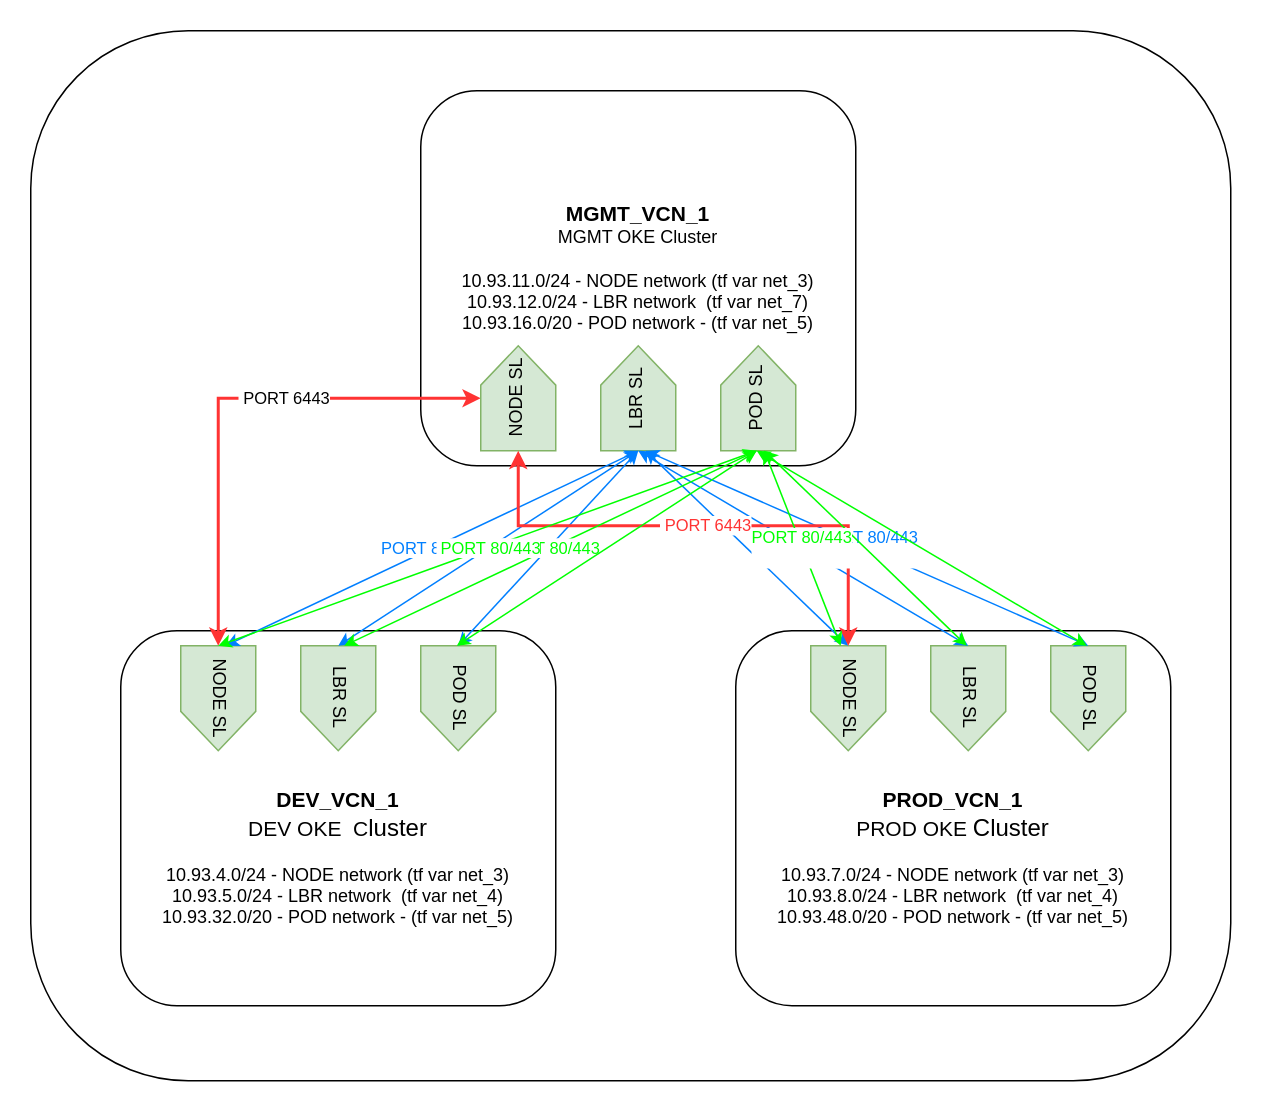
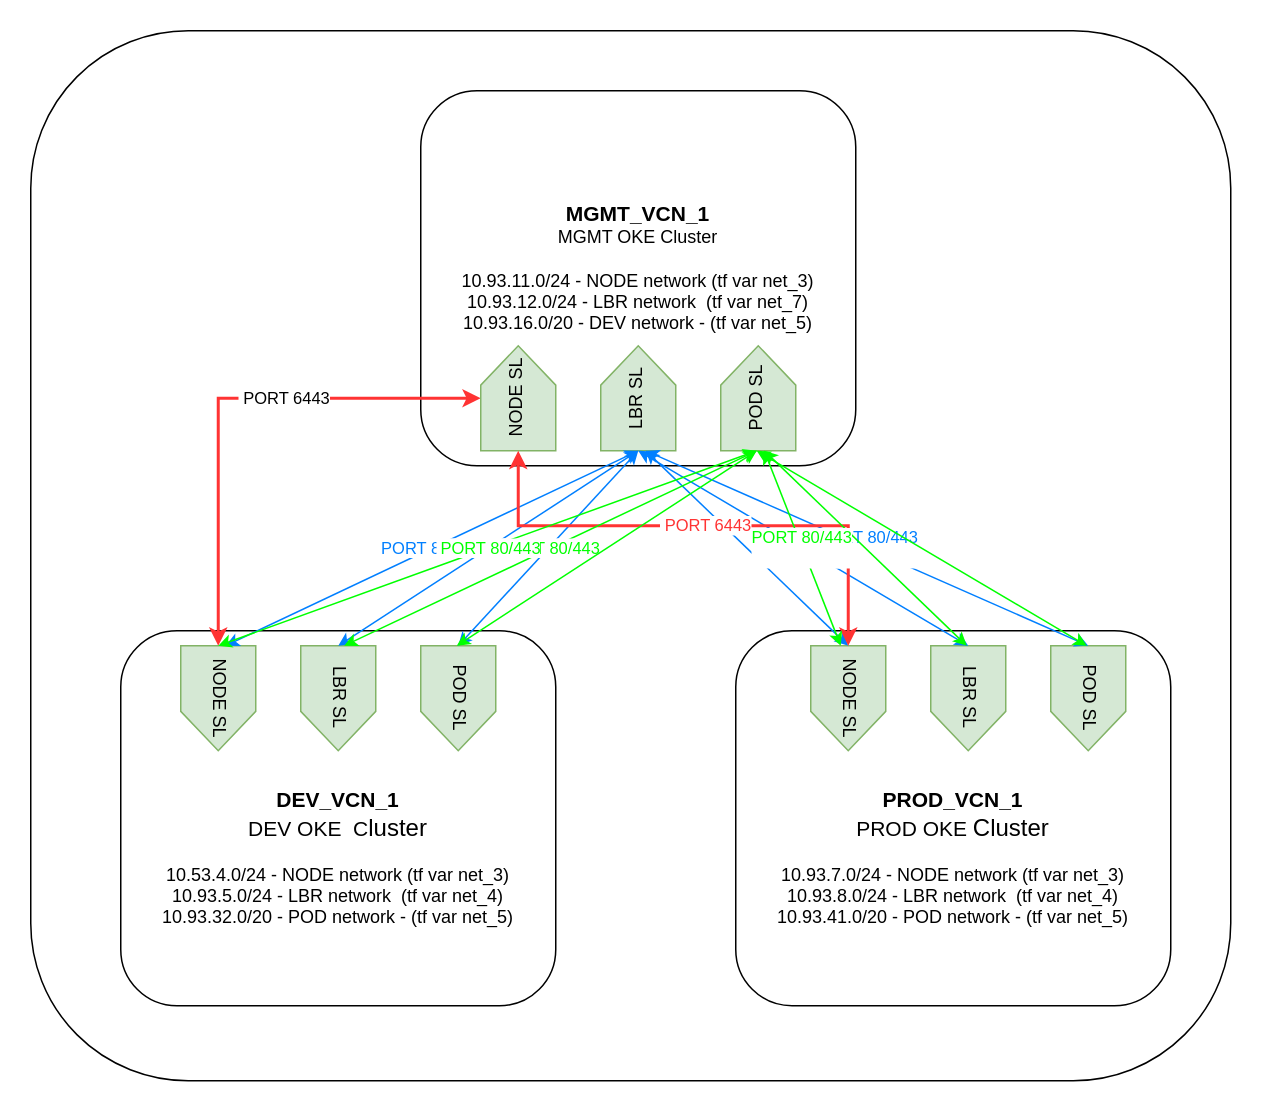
(638, 278) -> (638, 278)
(338, 818) -> (338, 818)
(953, 818) -> (953, 818)
